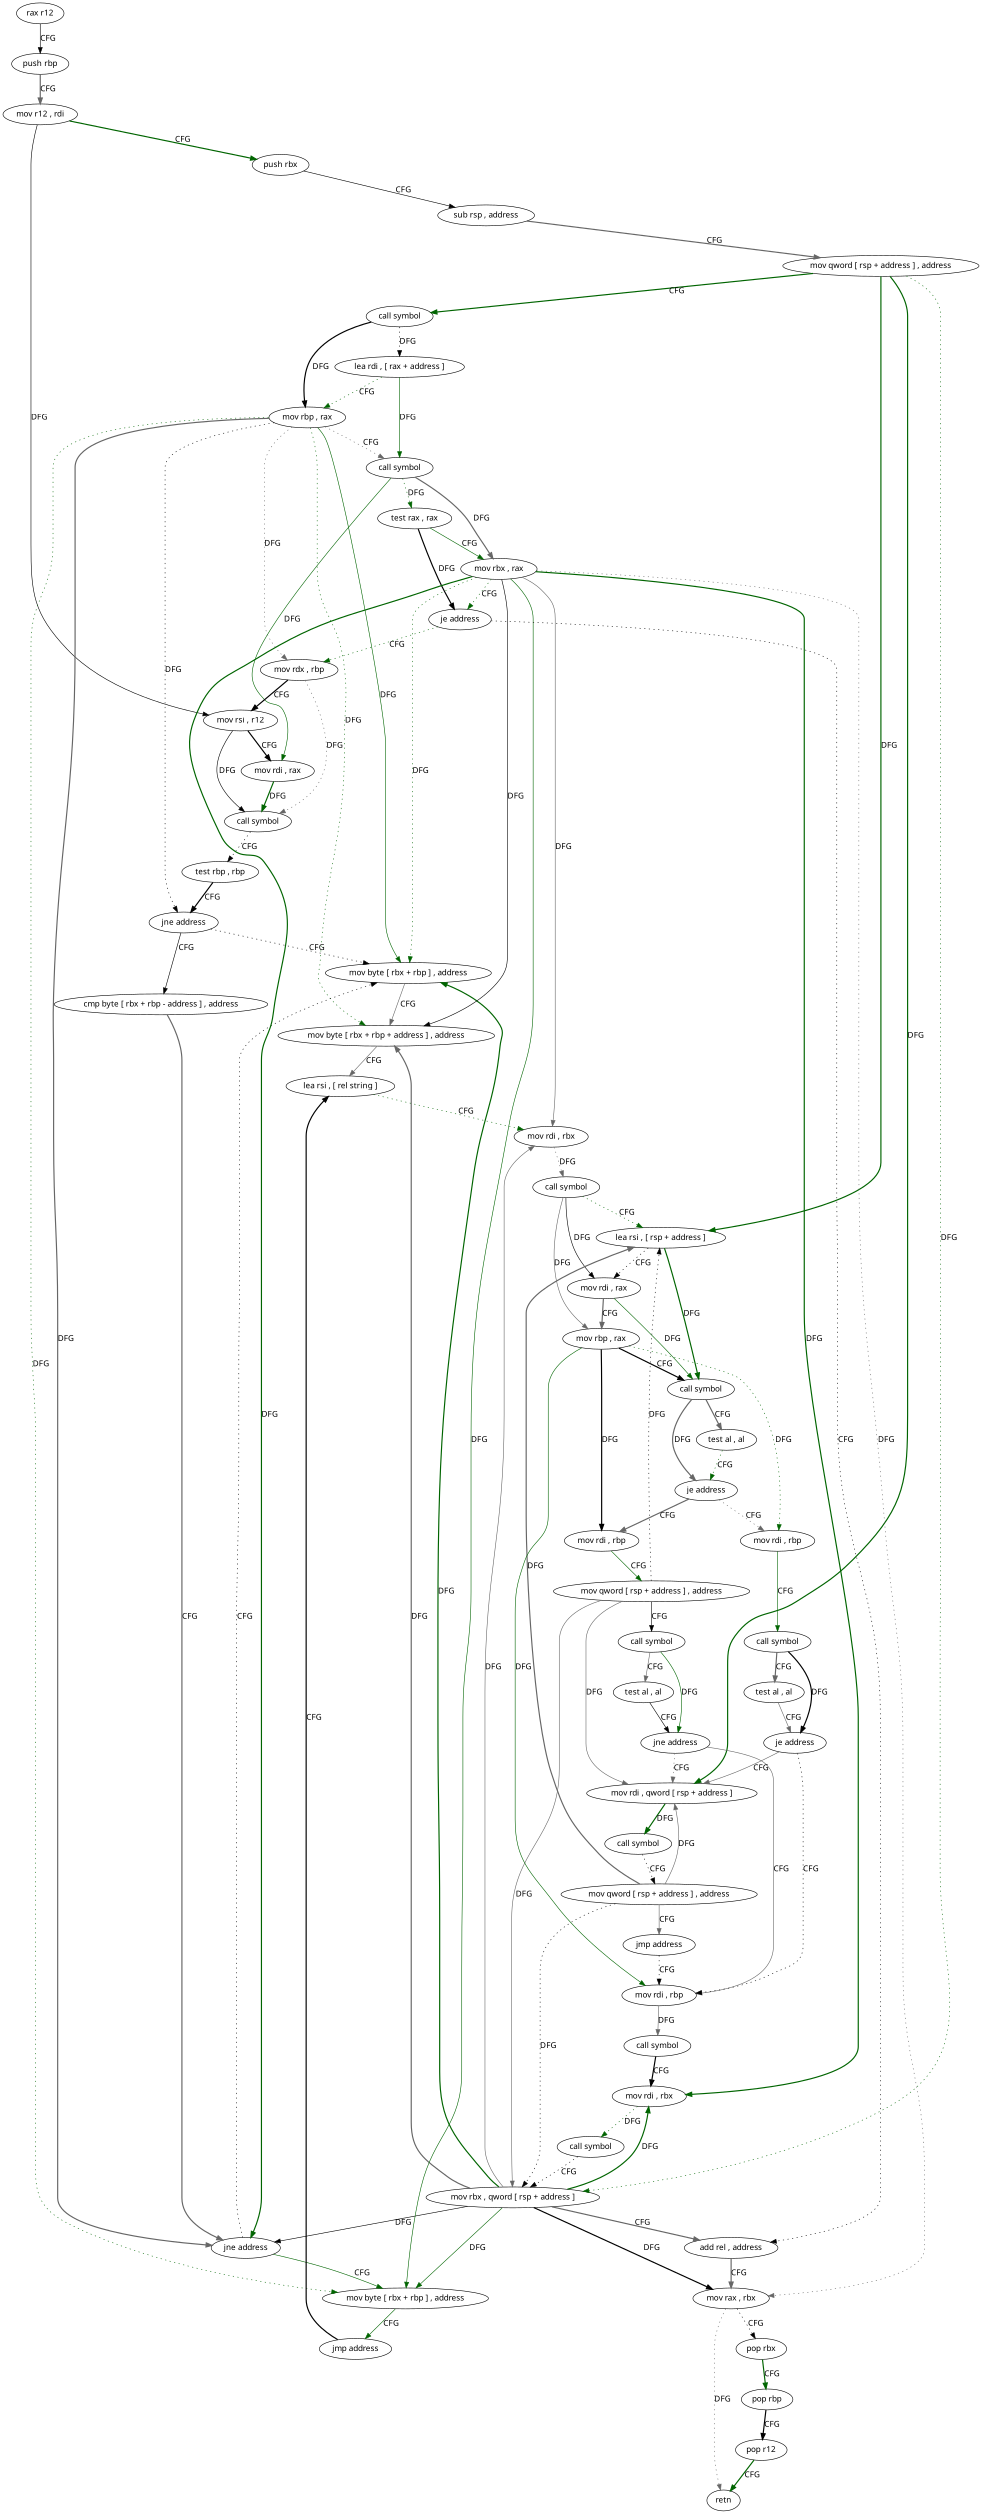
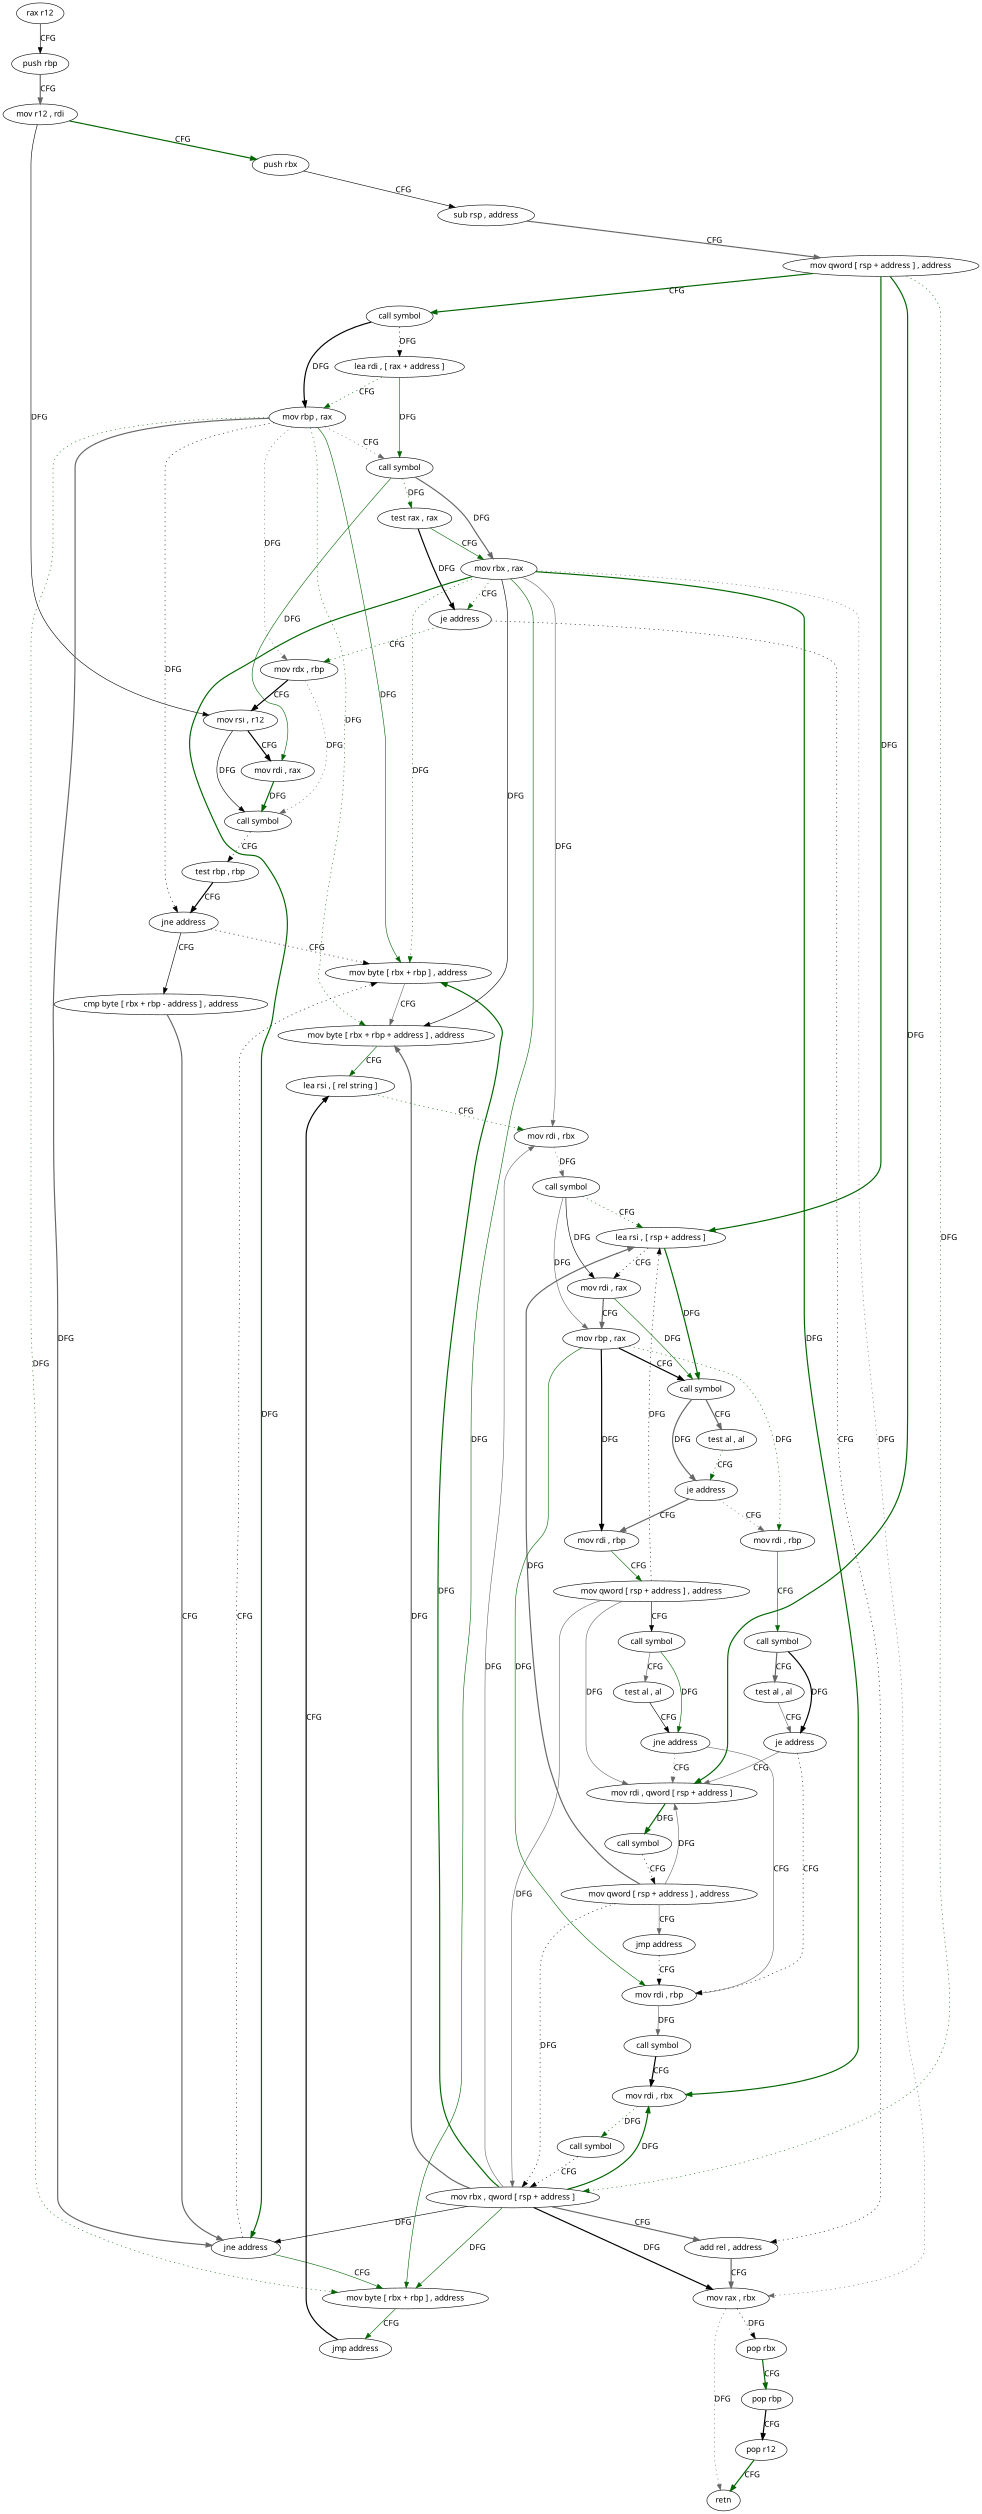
(365, 1059) -> (365, 1059)
(756, 2324) -> (756, 2324)
